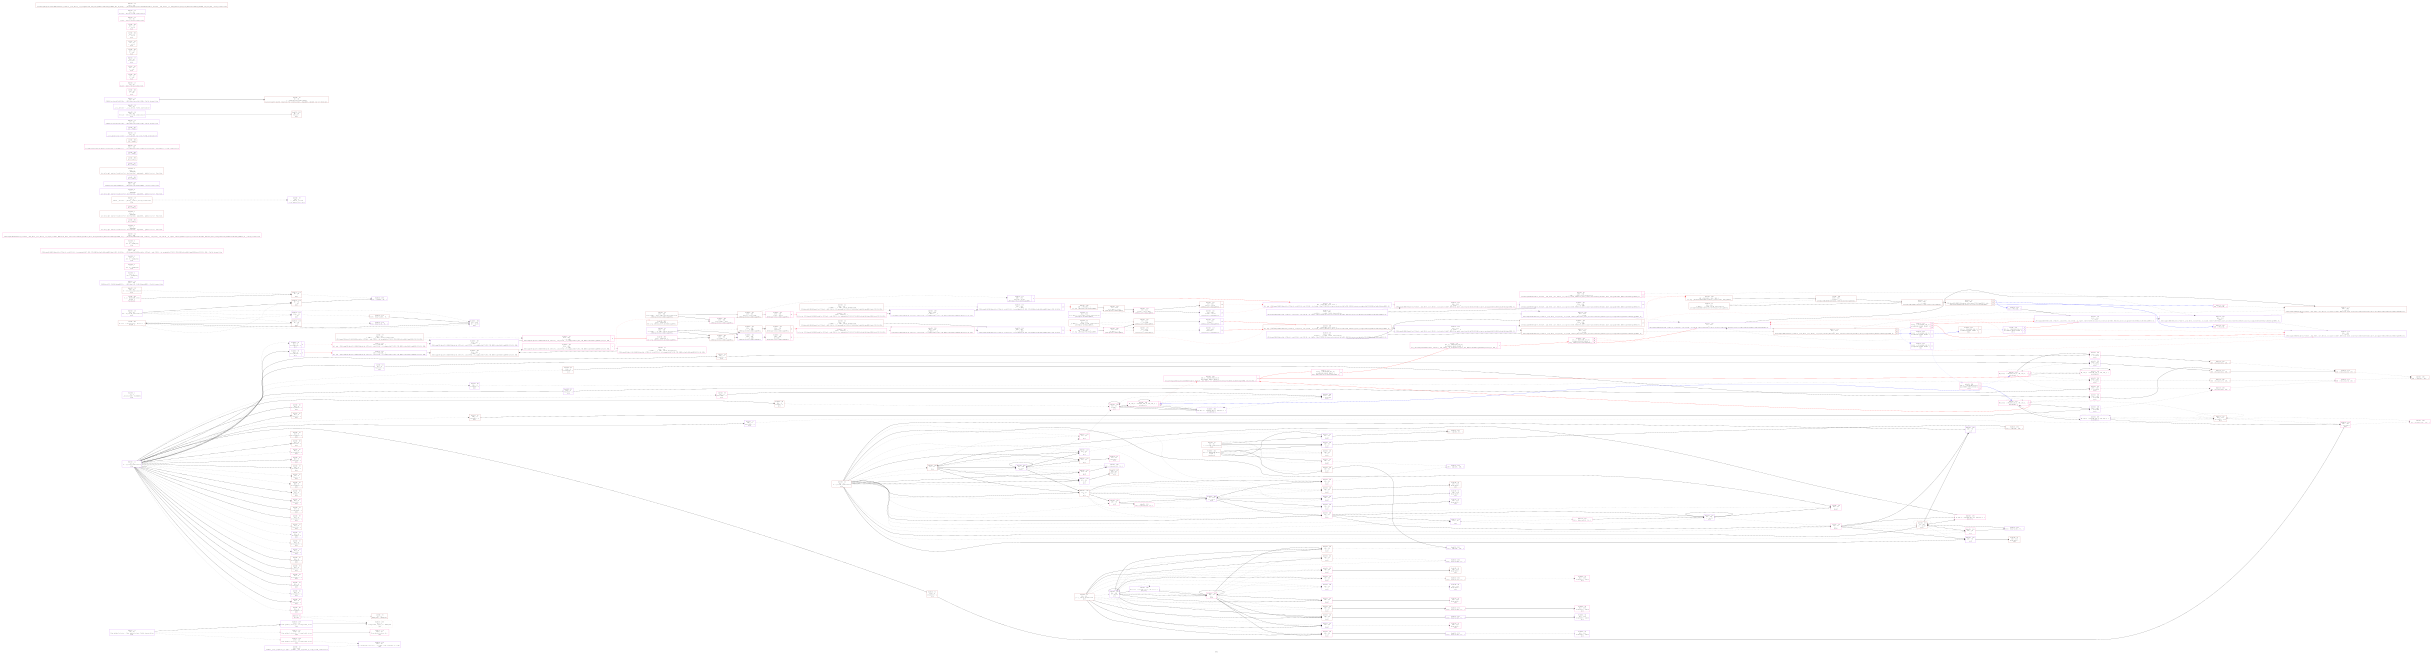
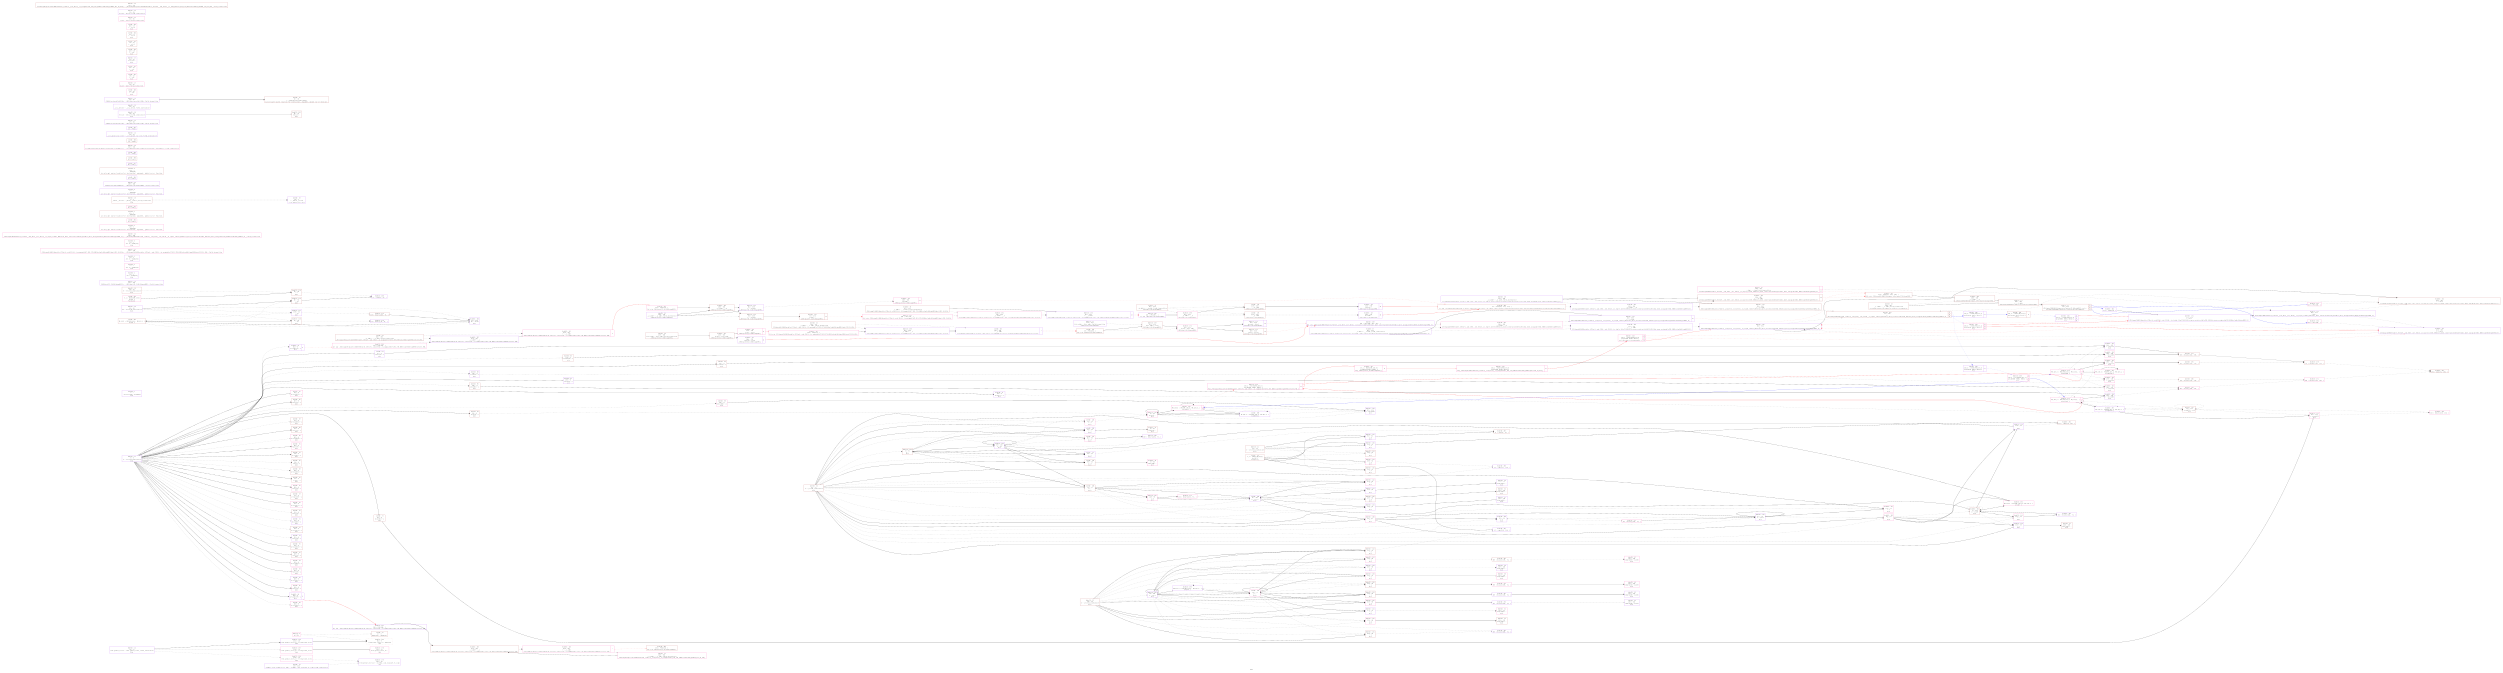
(1117, 313) -> (1140, 330)
(722, 321) -> none
